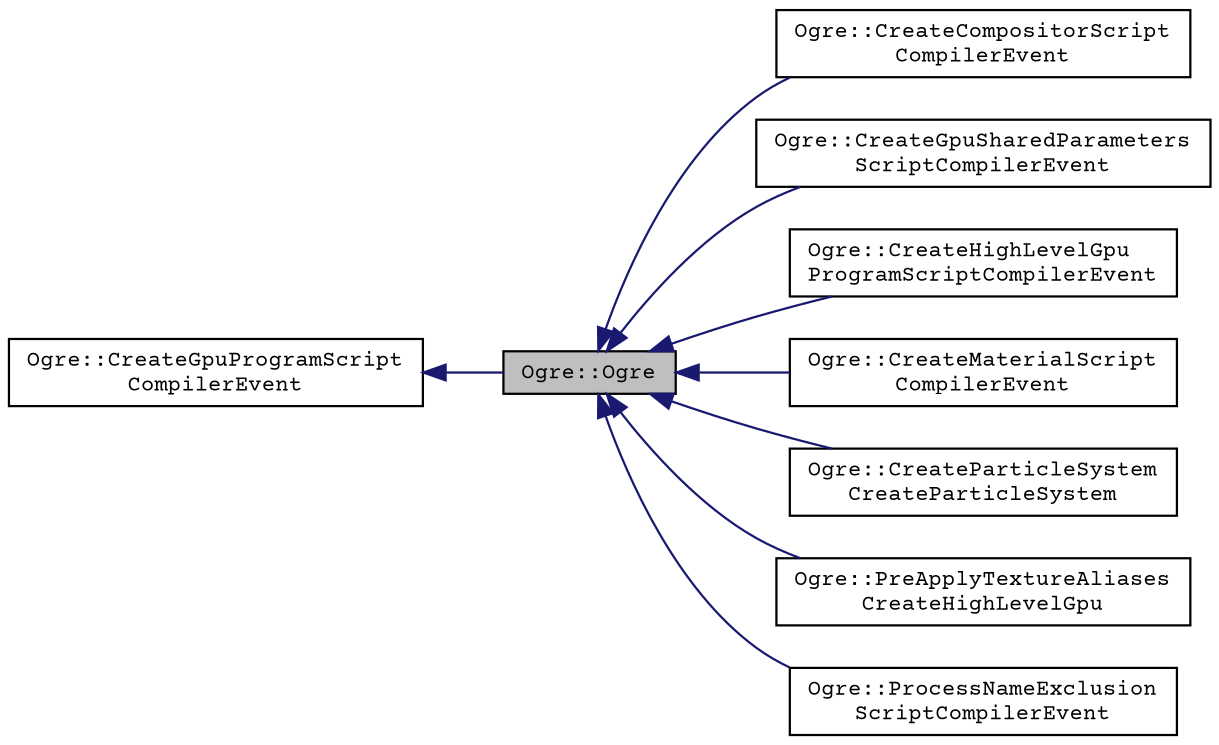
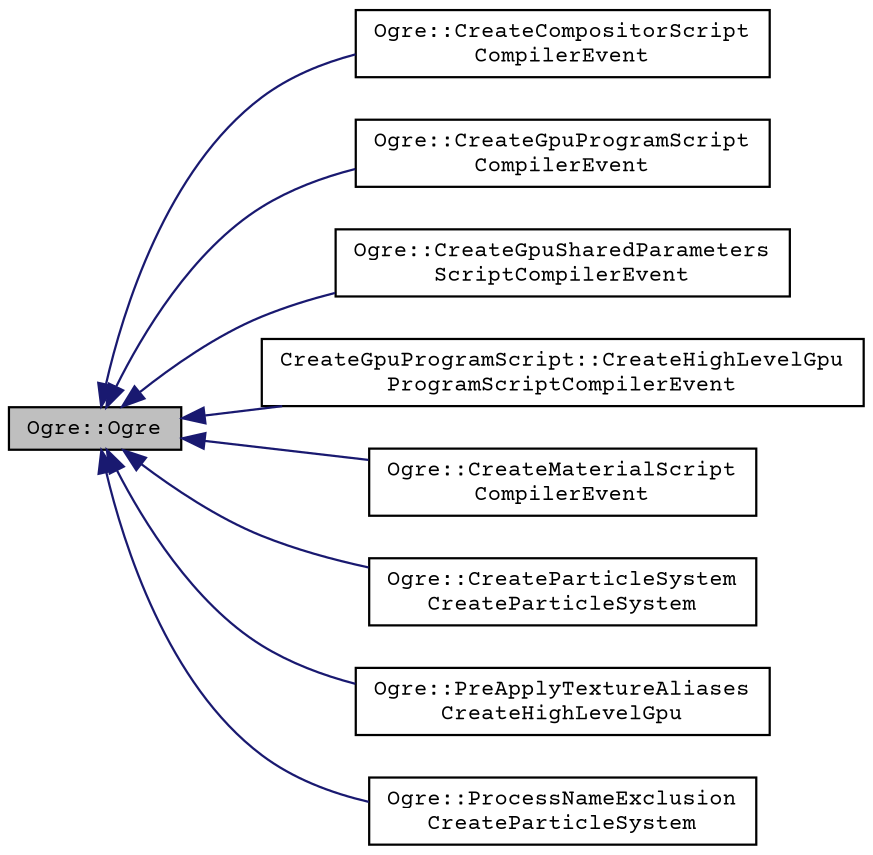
(983, 263) -> (563, 373)
(475, 373) -> (211, 249)
(983, 701) -> (563, 811)
